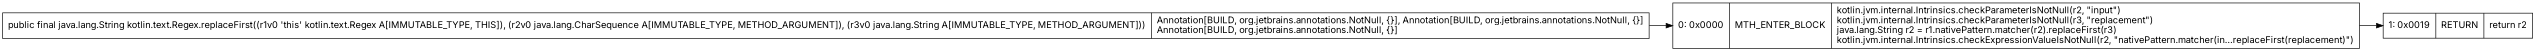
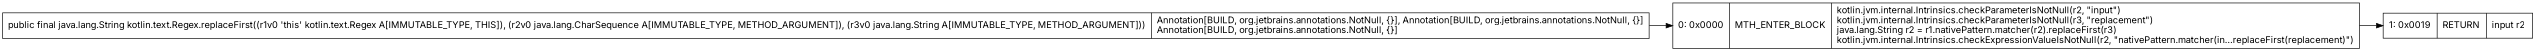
(2508, 25) -> (2509, 25)
